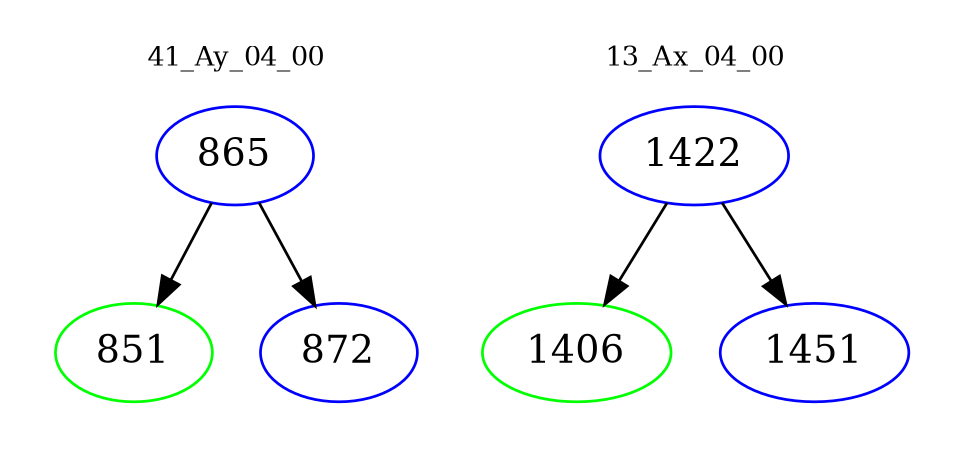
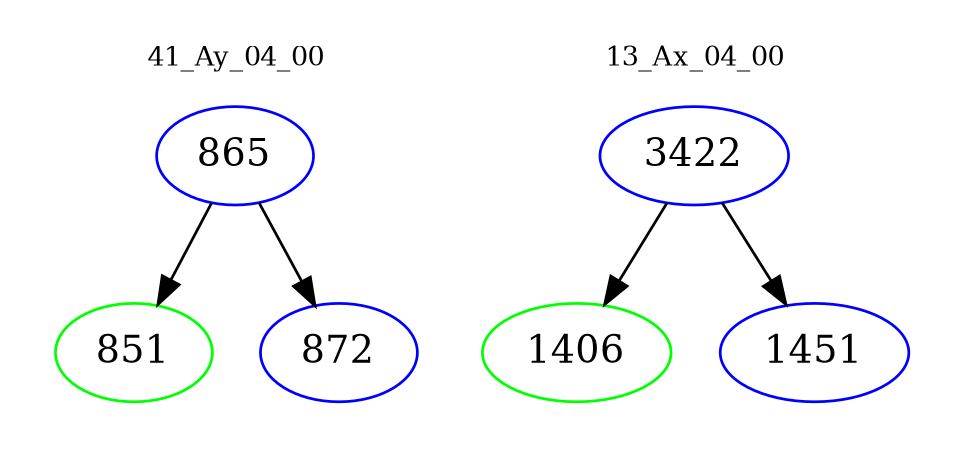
(694, 156) -> (694, 156)
